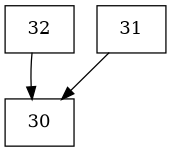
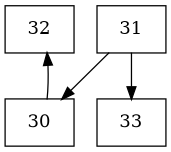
(31, 70) -> (48, 82)
none -> (131, 123)
